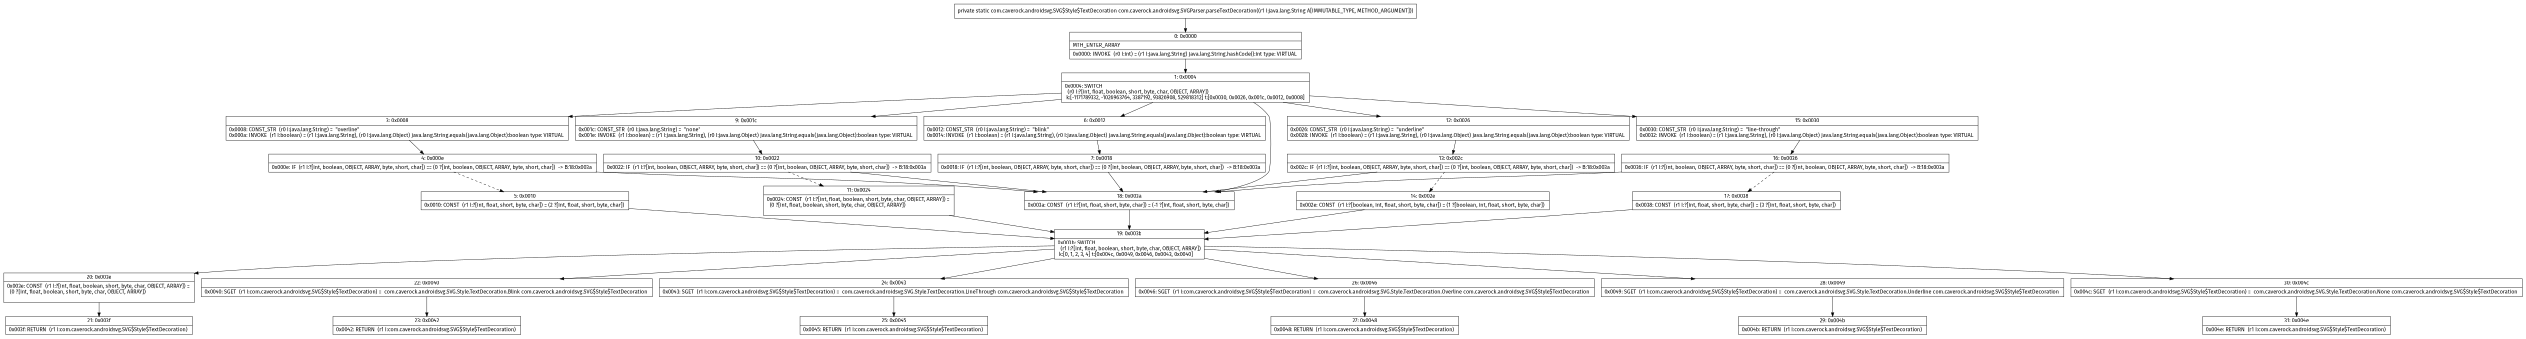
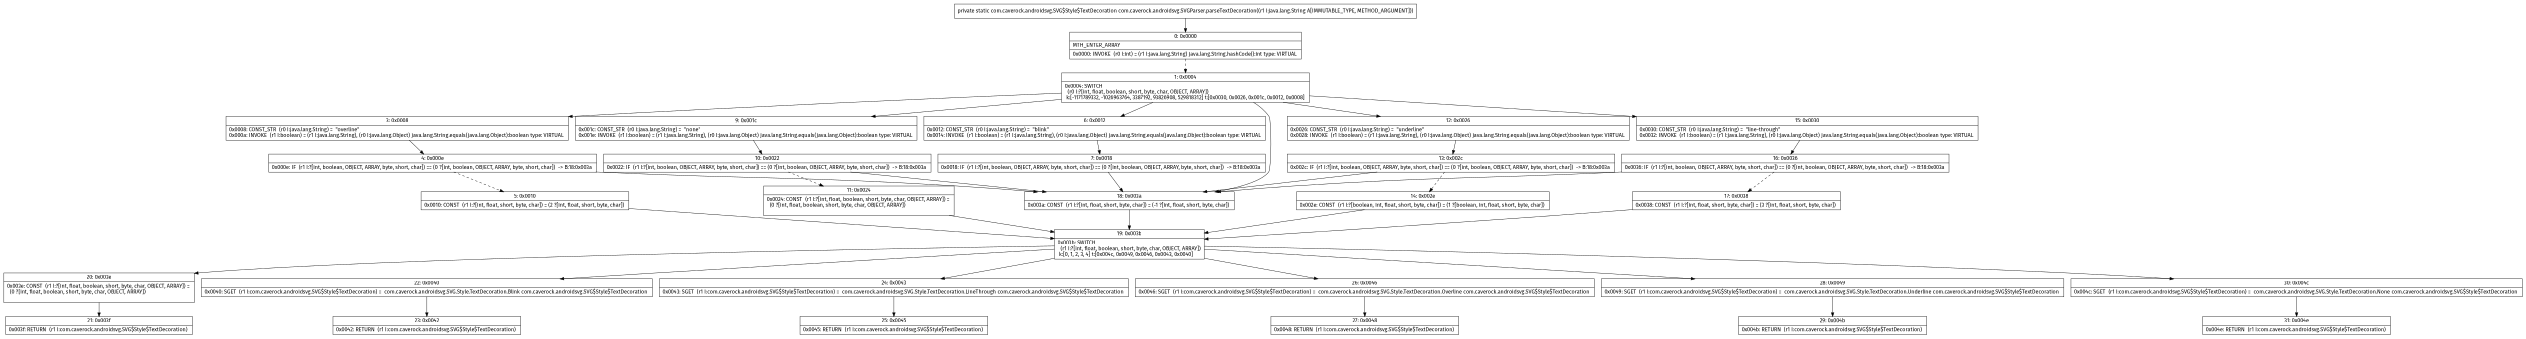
(1186, 64) -> (1186, 64)
